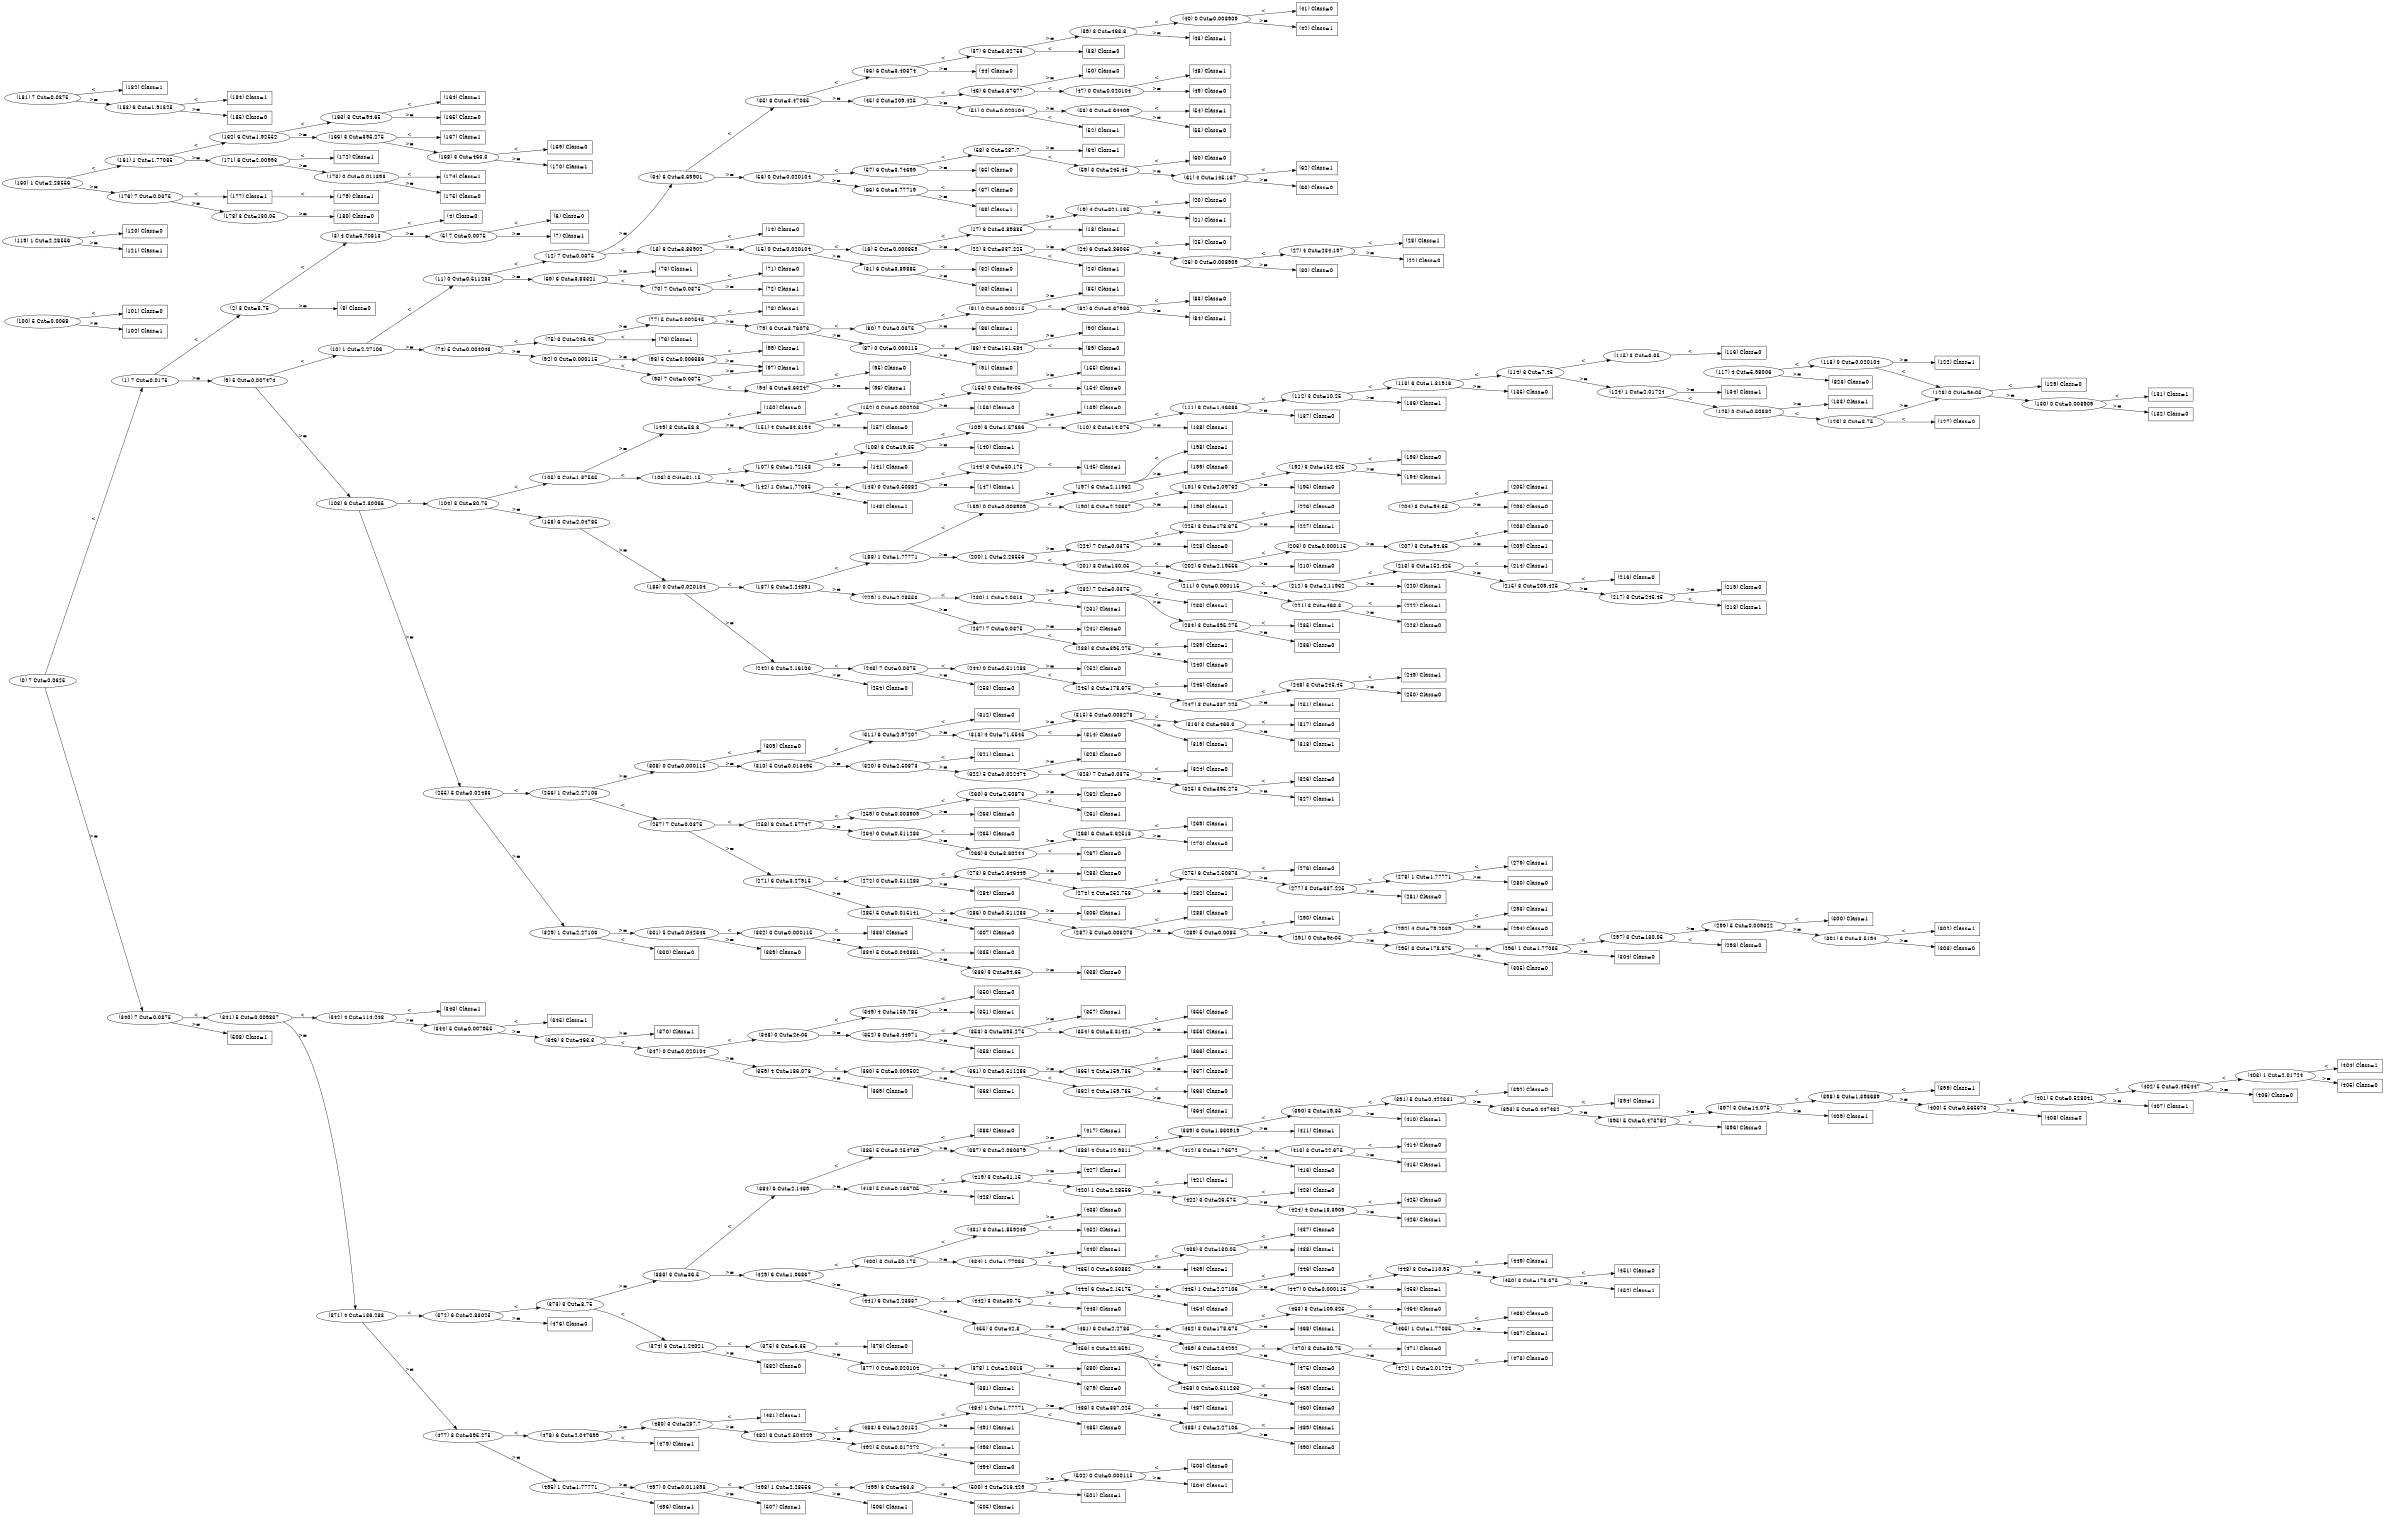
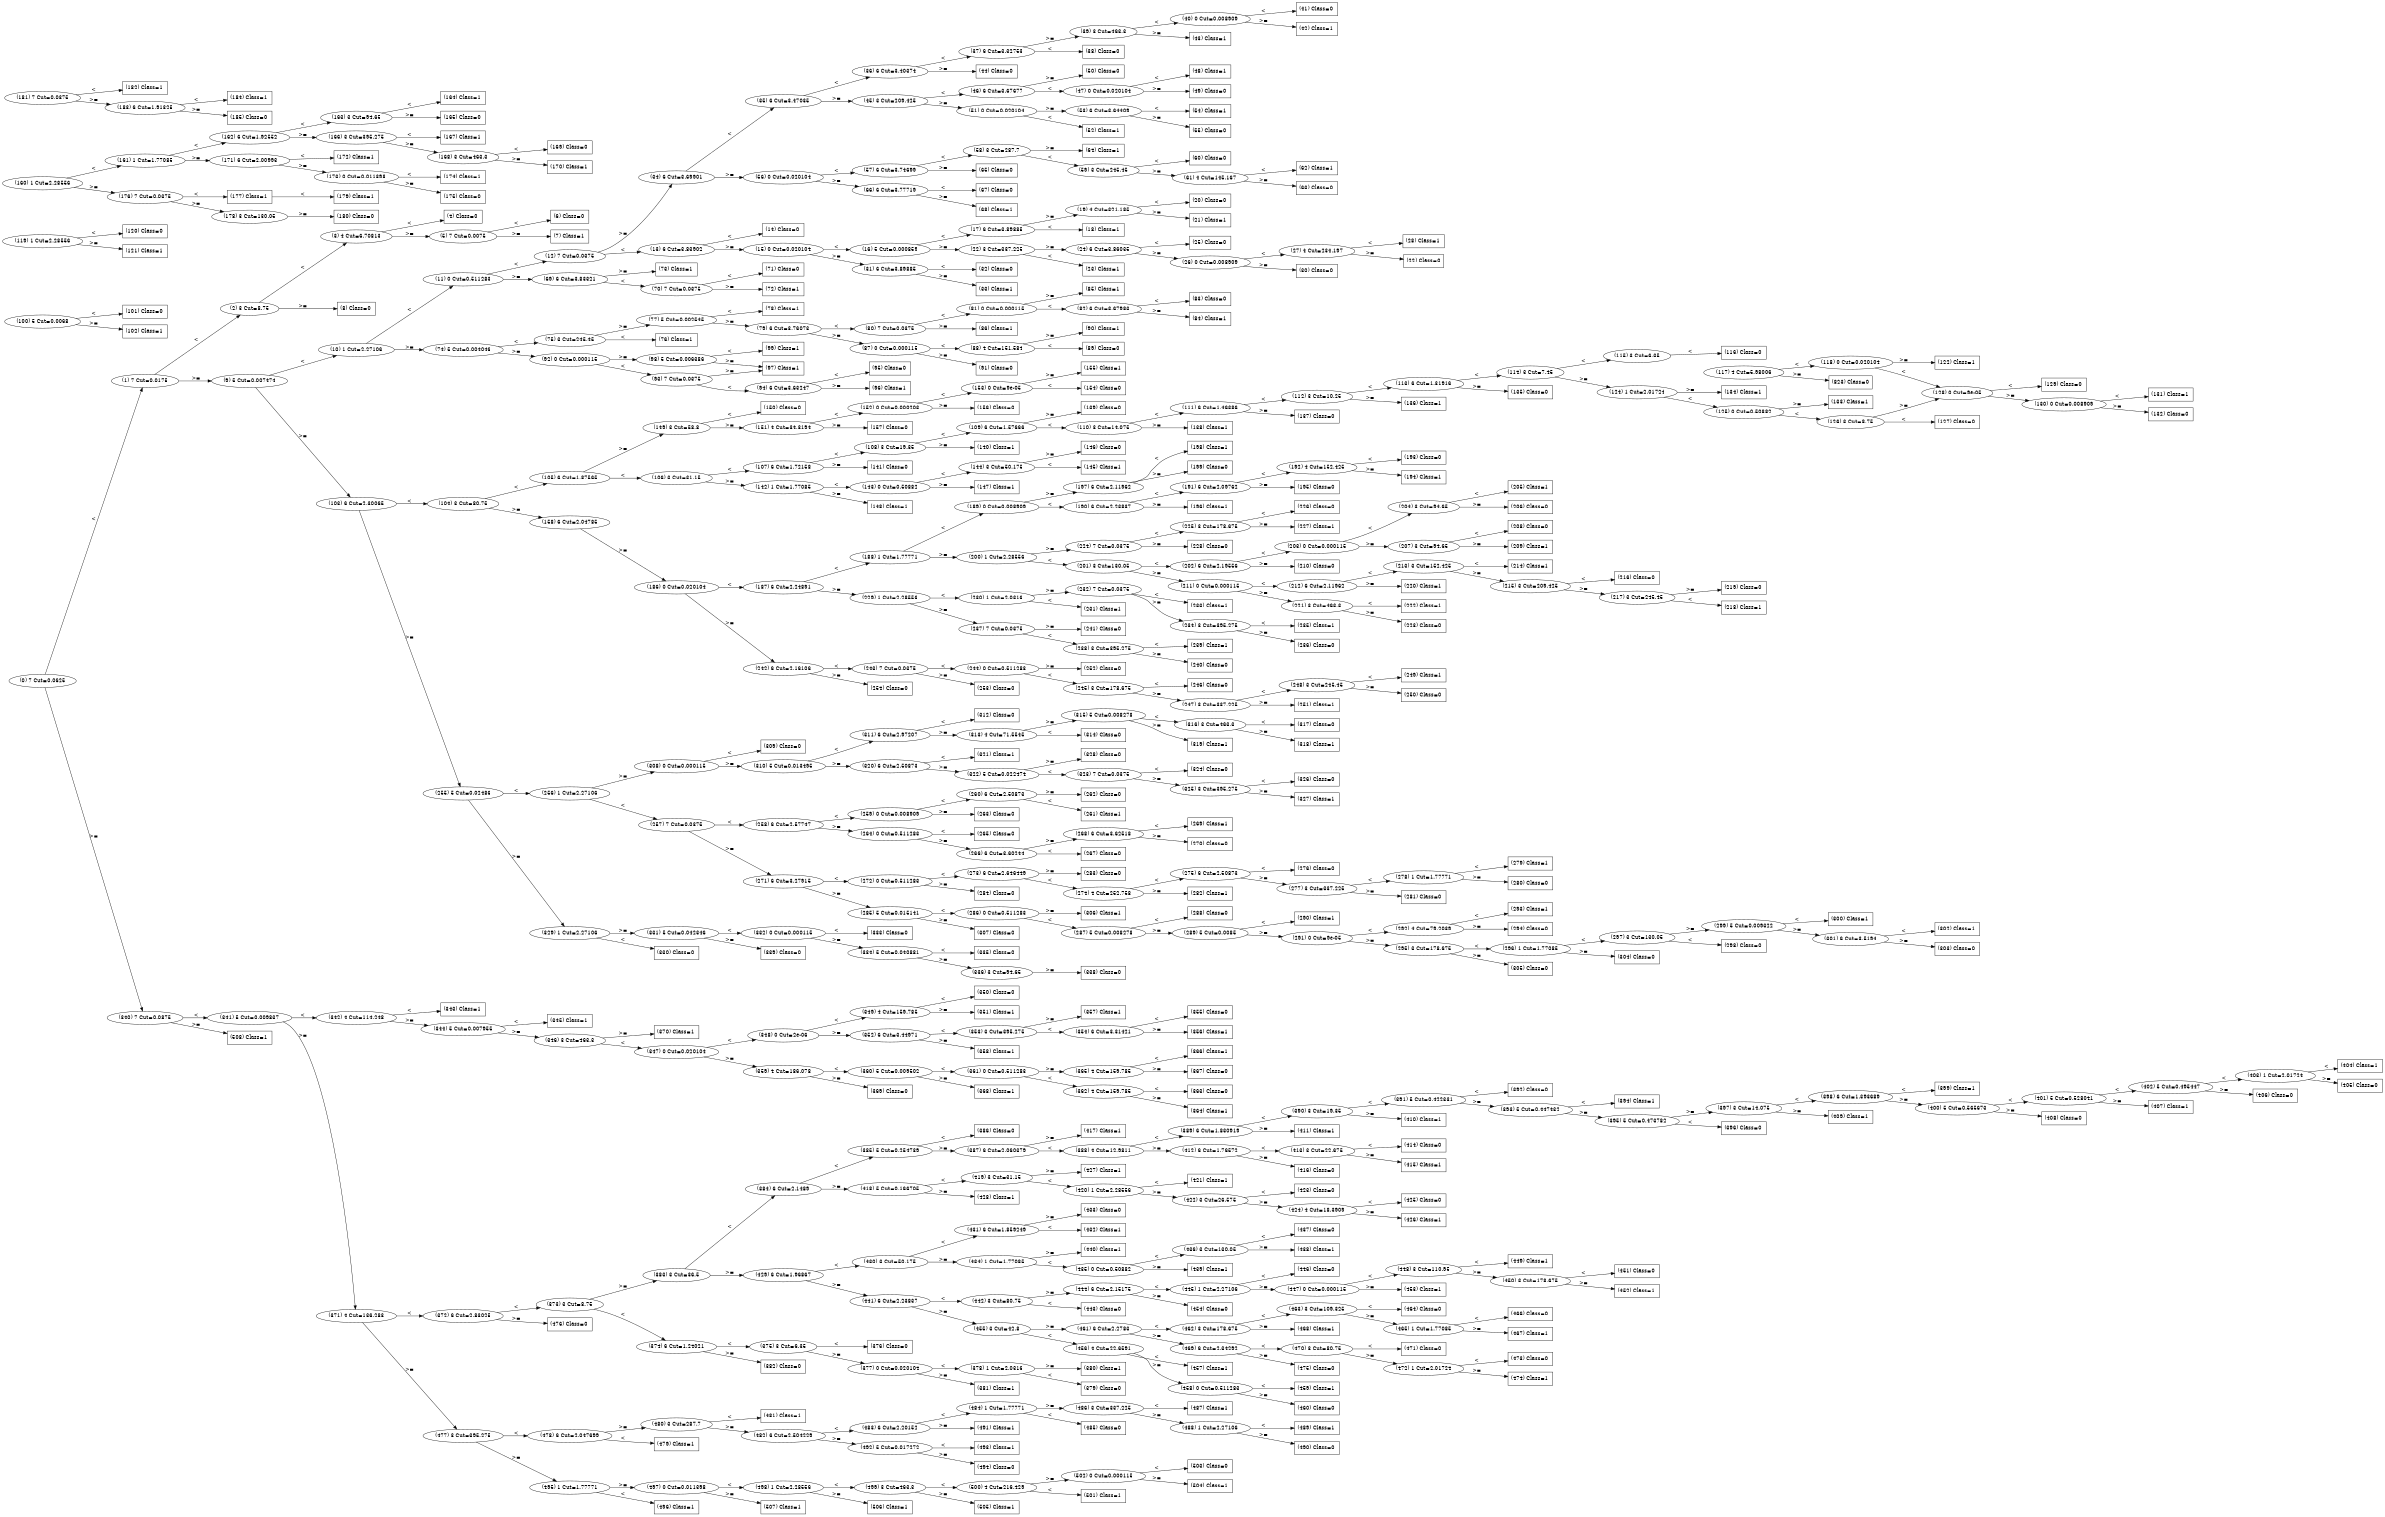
none -> (1103, 448)
(1317, 467) -> (1317, 467)
none -> (1376, 530)
none -> (1530, 1379)
